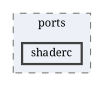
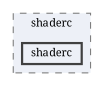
(52, 24) -> (52, 24)
